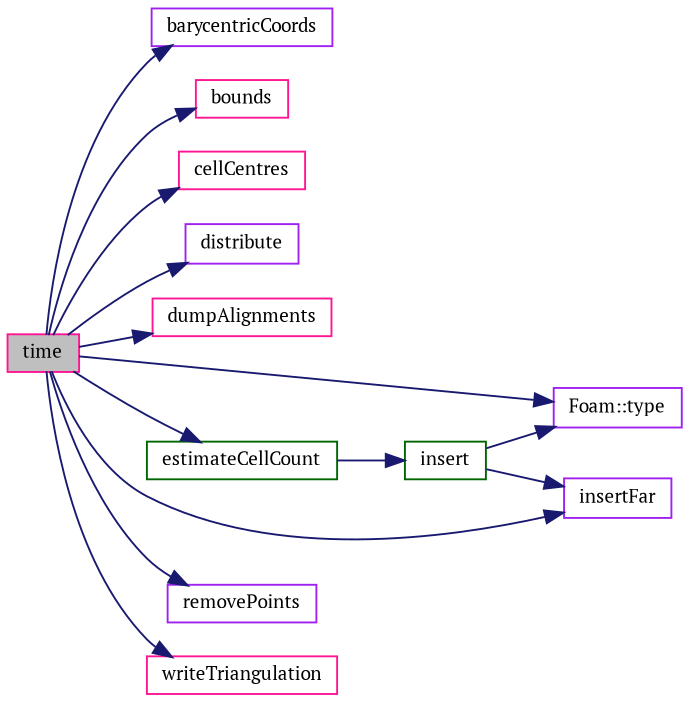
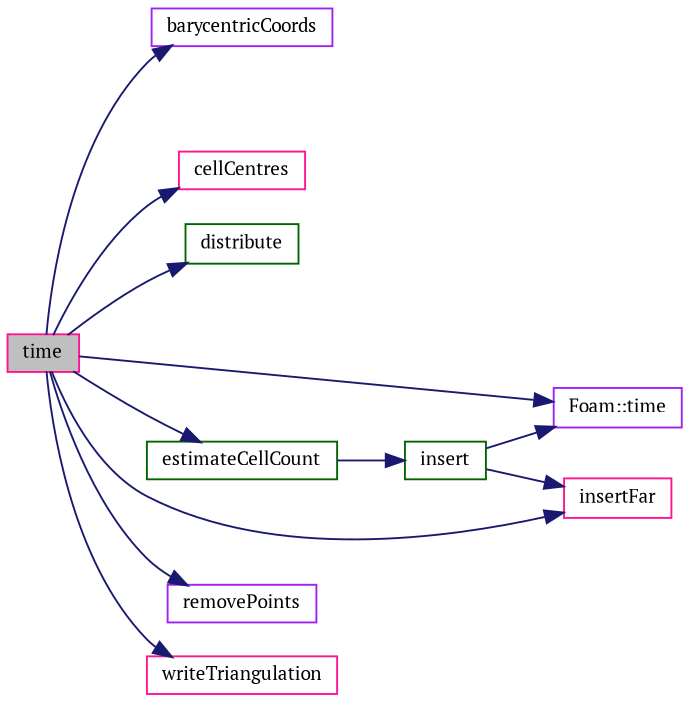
(242, 99) -> none
(242, 244) -> (242, 244)
(242, 317) -> none
(618, 408) -> (618, 408)
(618, 498) -> (618, 498)
